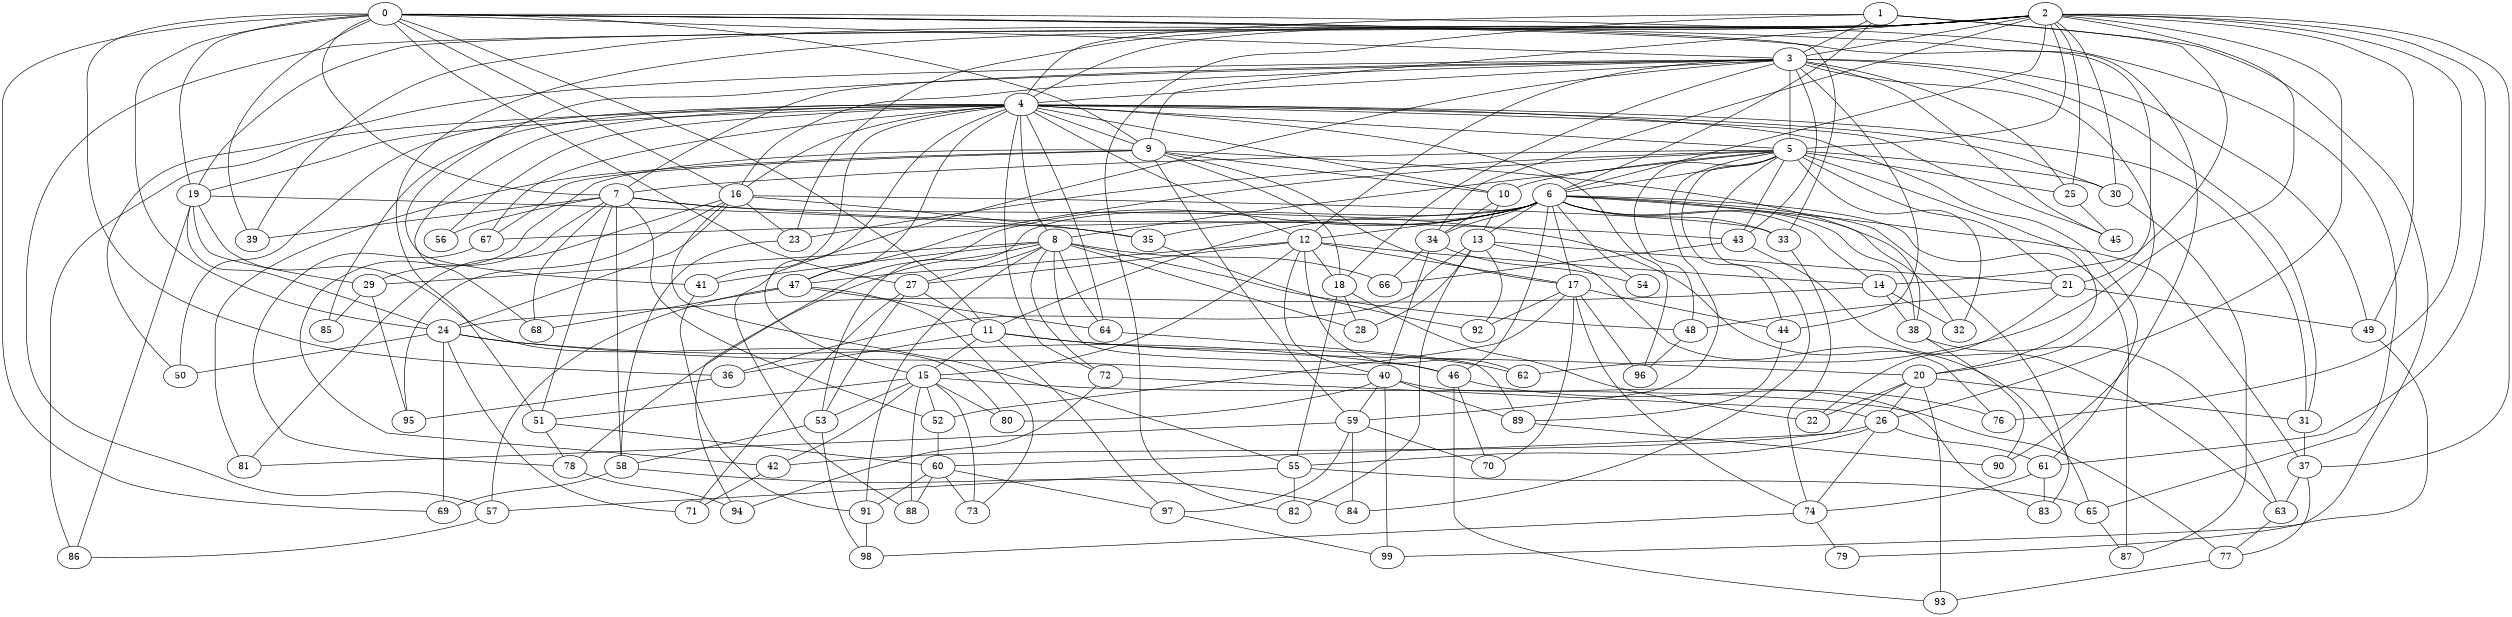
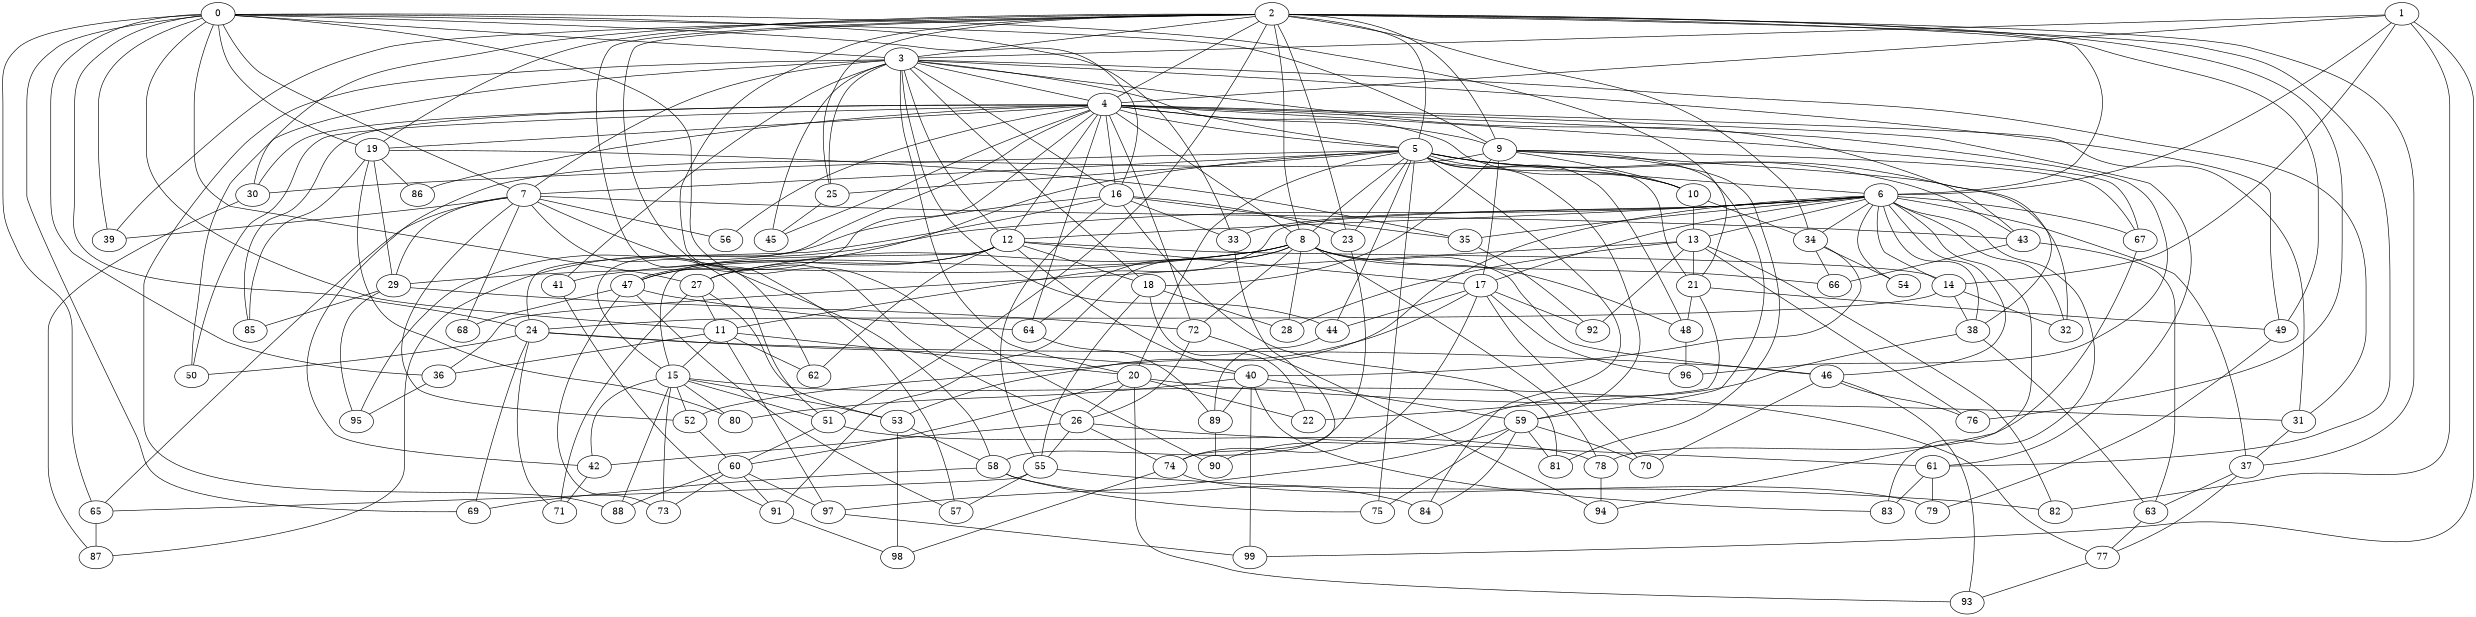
(580, 129) -> none
none -> (1284, 143)
(847, 169) -> none
(288, 279) -> (280, 228)
none -> (794, 308)
(1930, 499) -> (1933, 490)
none -> (1378, 512)
(286, 551) -> none
